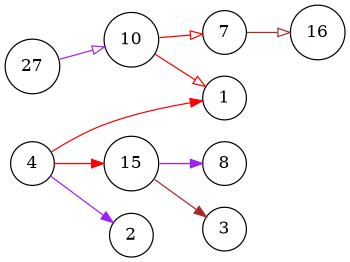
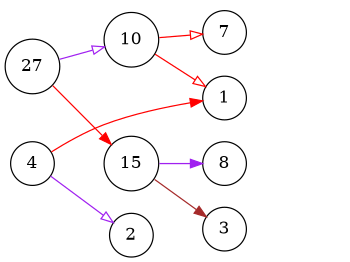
(318, 32) -> none
(73, 164) -> (78, 111)
(77, 196) -> (77, 196)
